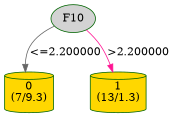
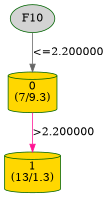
(101, 46) -> (33, 128)
